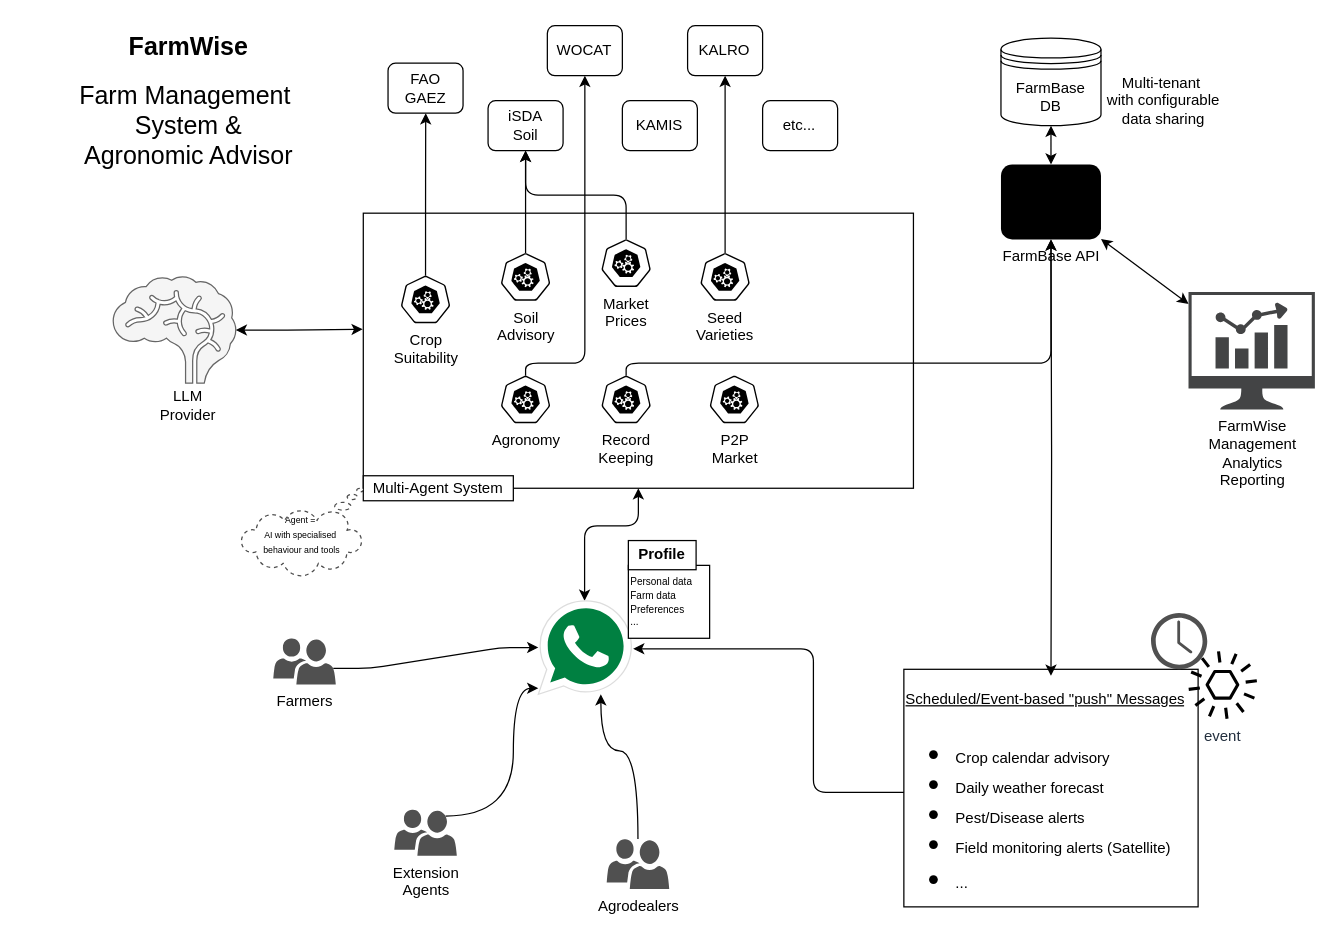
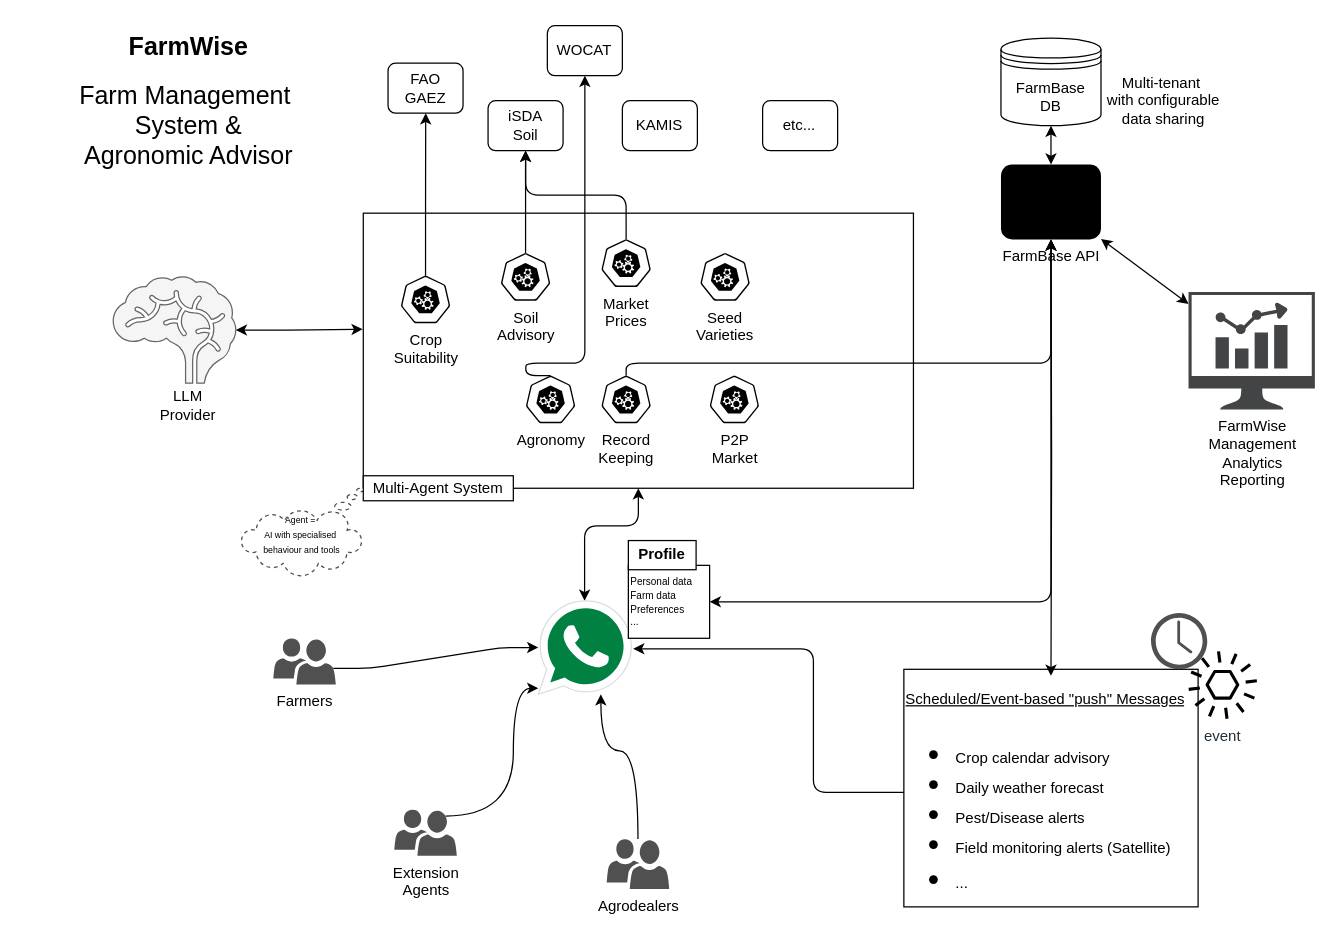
(725, 51) -> none
(725, 169) -> none
(525, 399) -> (550, 399)
none -> (881, 602)
